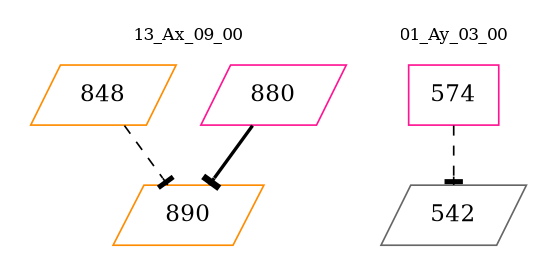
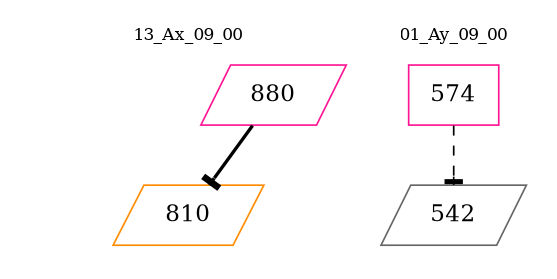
(454, 36) -> (454, 36)
(103, 95) -> none
(188, 215) -> (188, 215)
